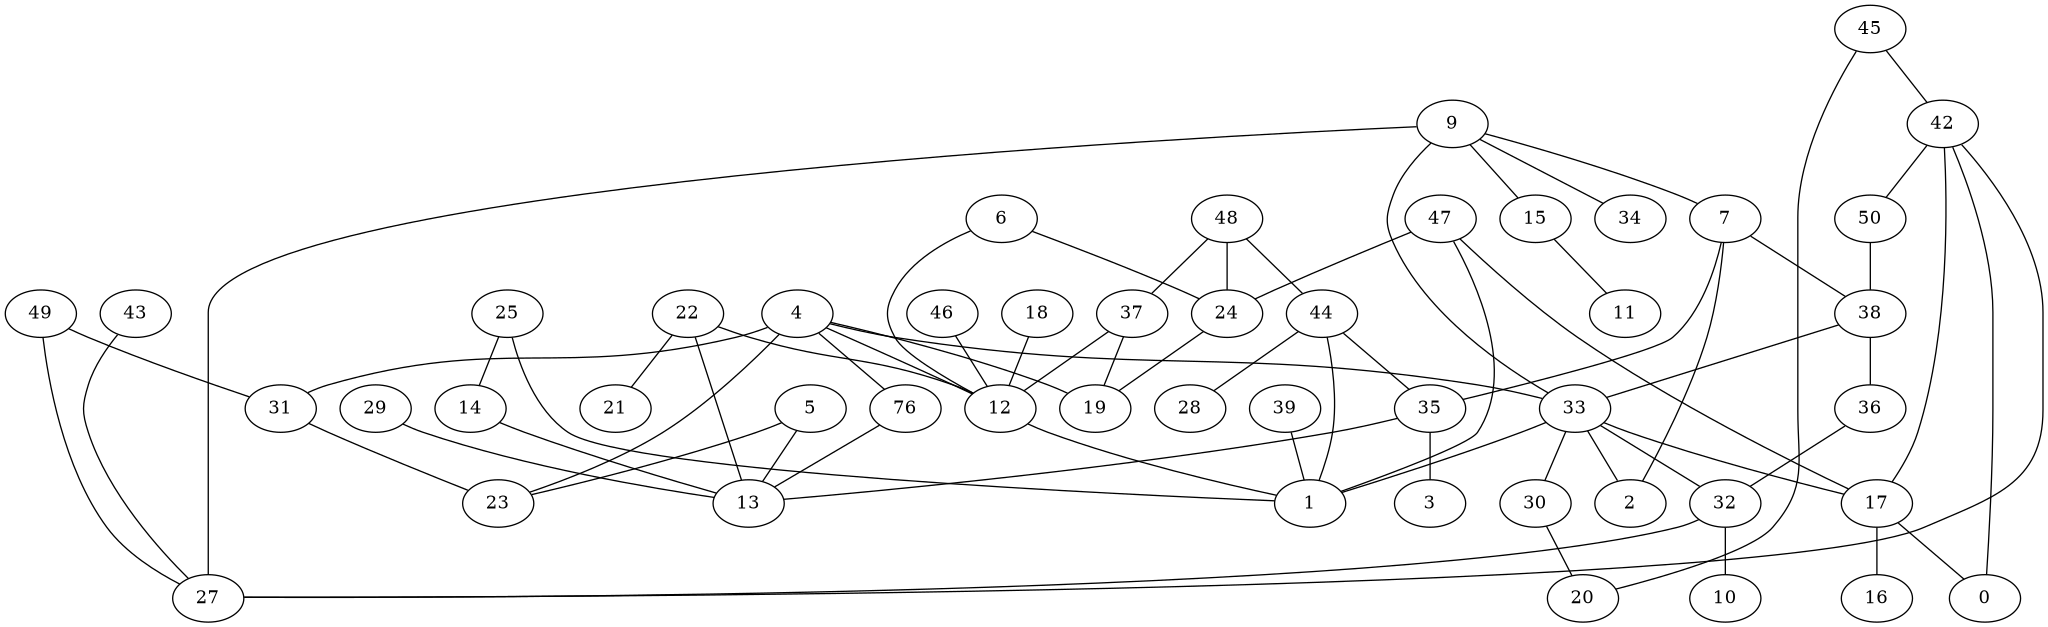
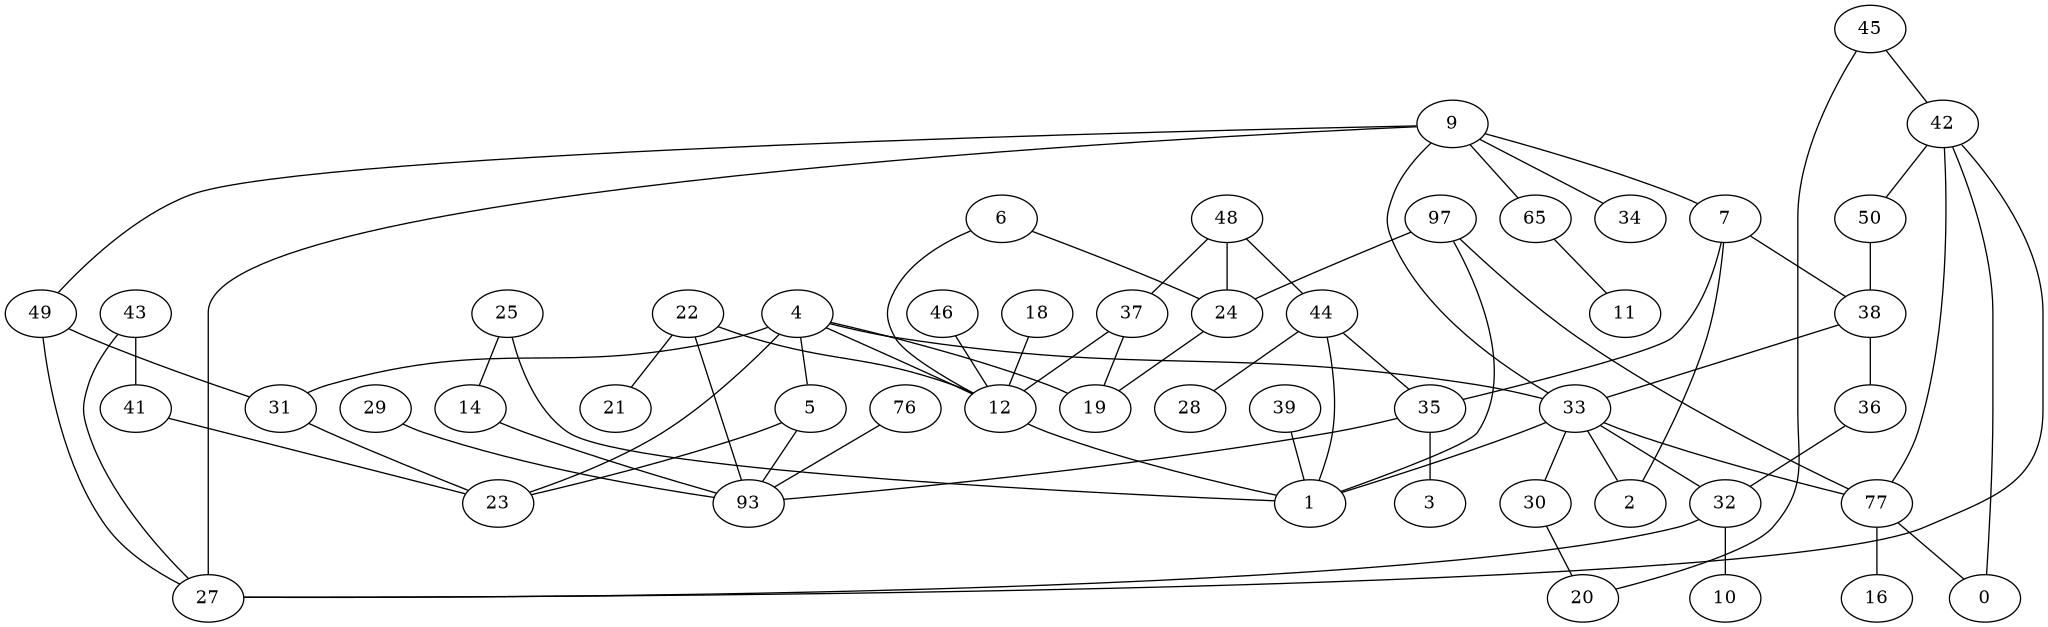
none -> (720, 148)
(1441, 219) -> (1441, 219)
(1536, 219) -> (1536, 219)
(862, 370) -> (804, 361)
none -> (136, 409)
(749, 503) -> (749, 503)
(1877, 503) -> (1877, 503)
